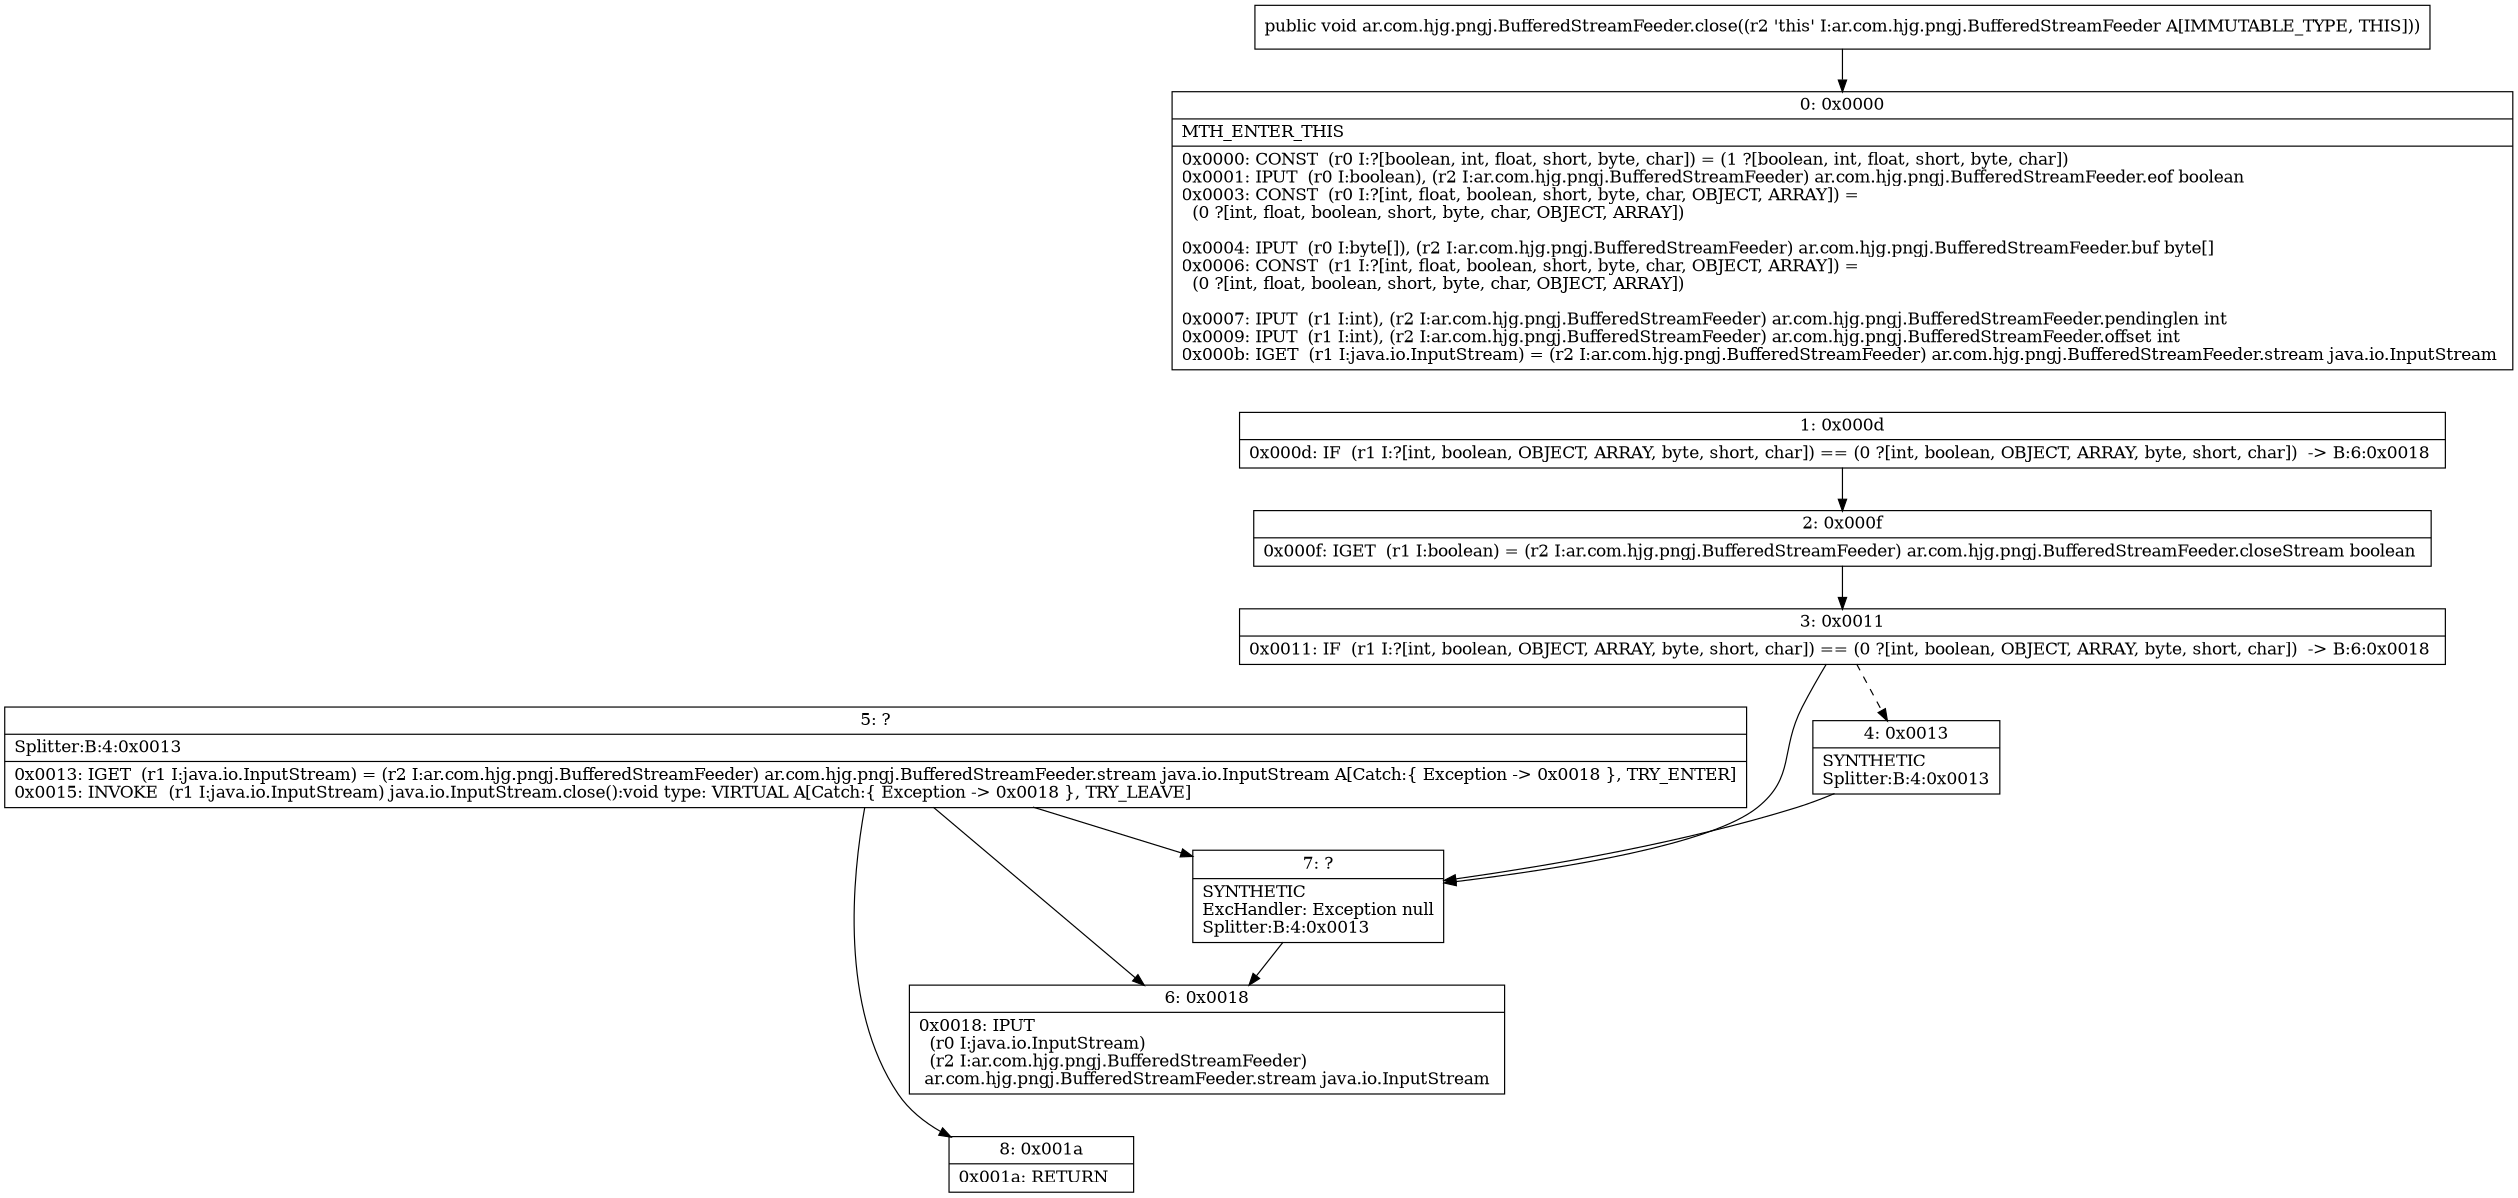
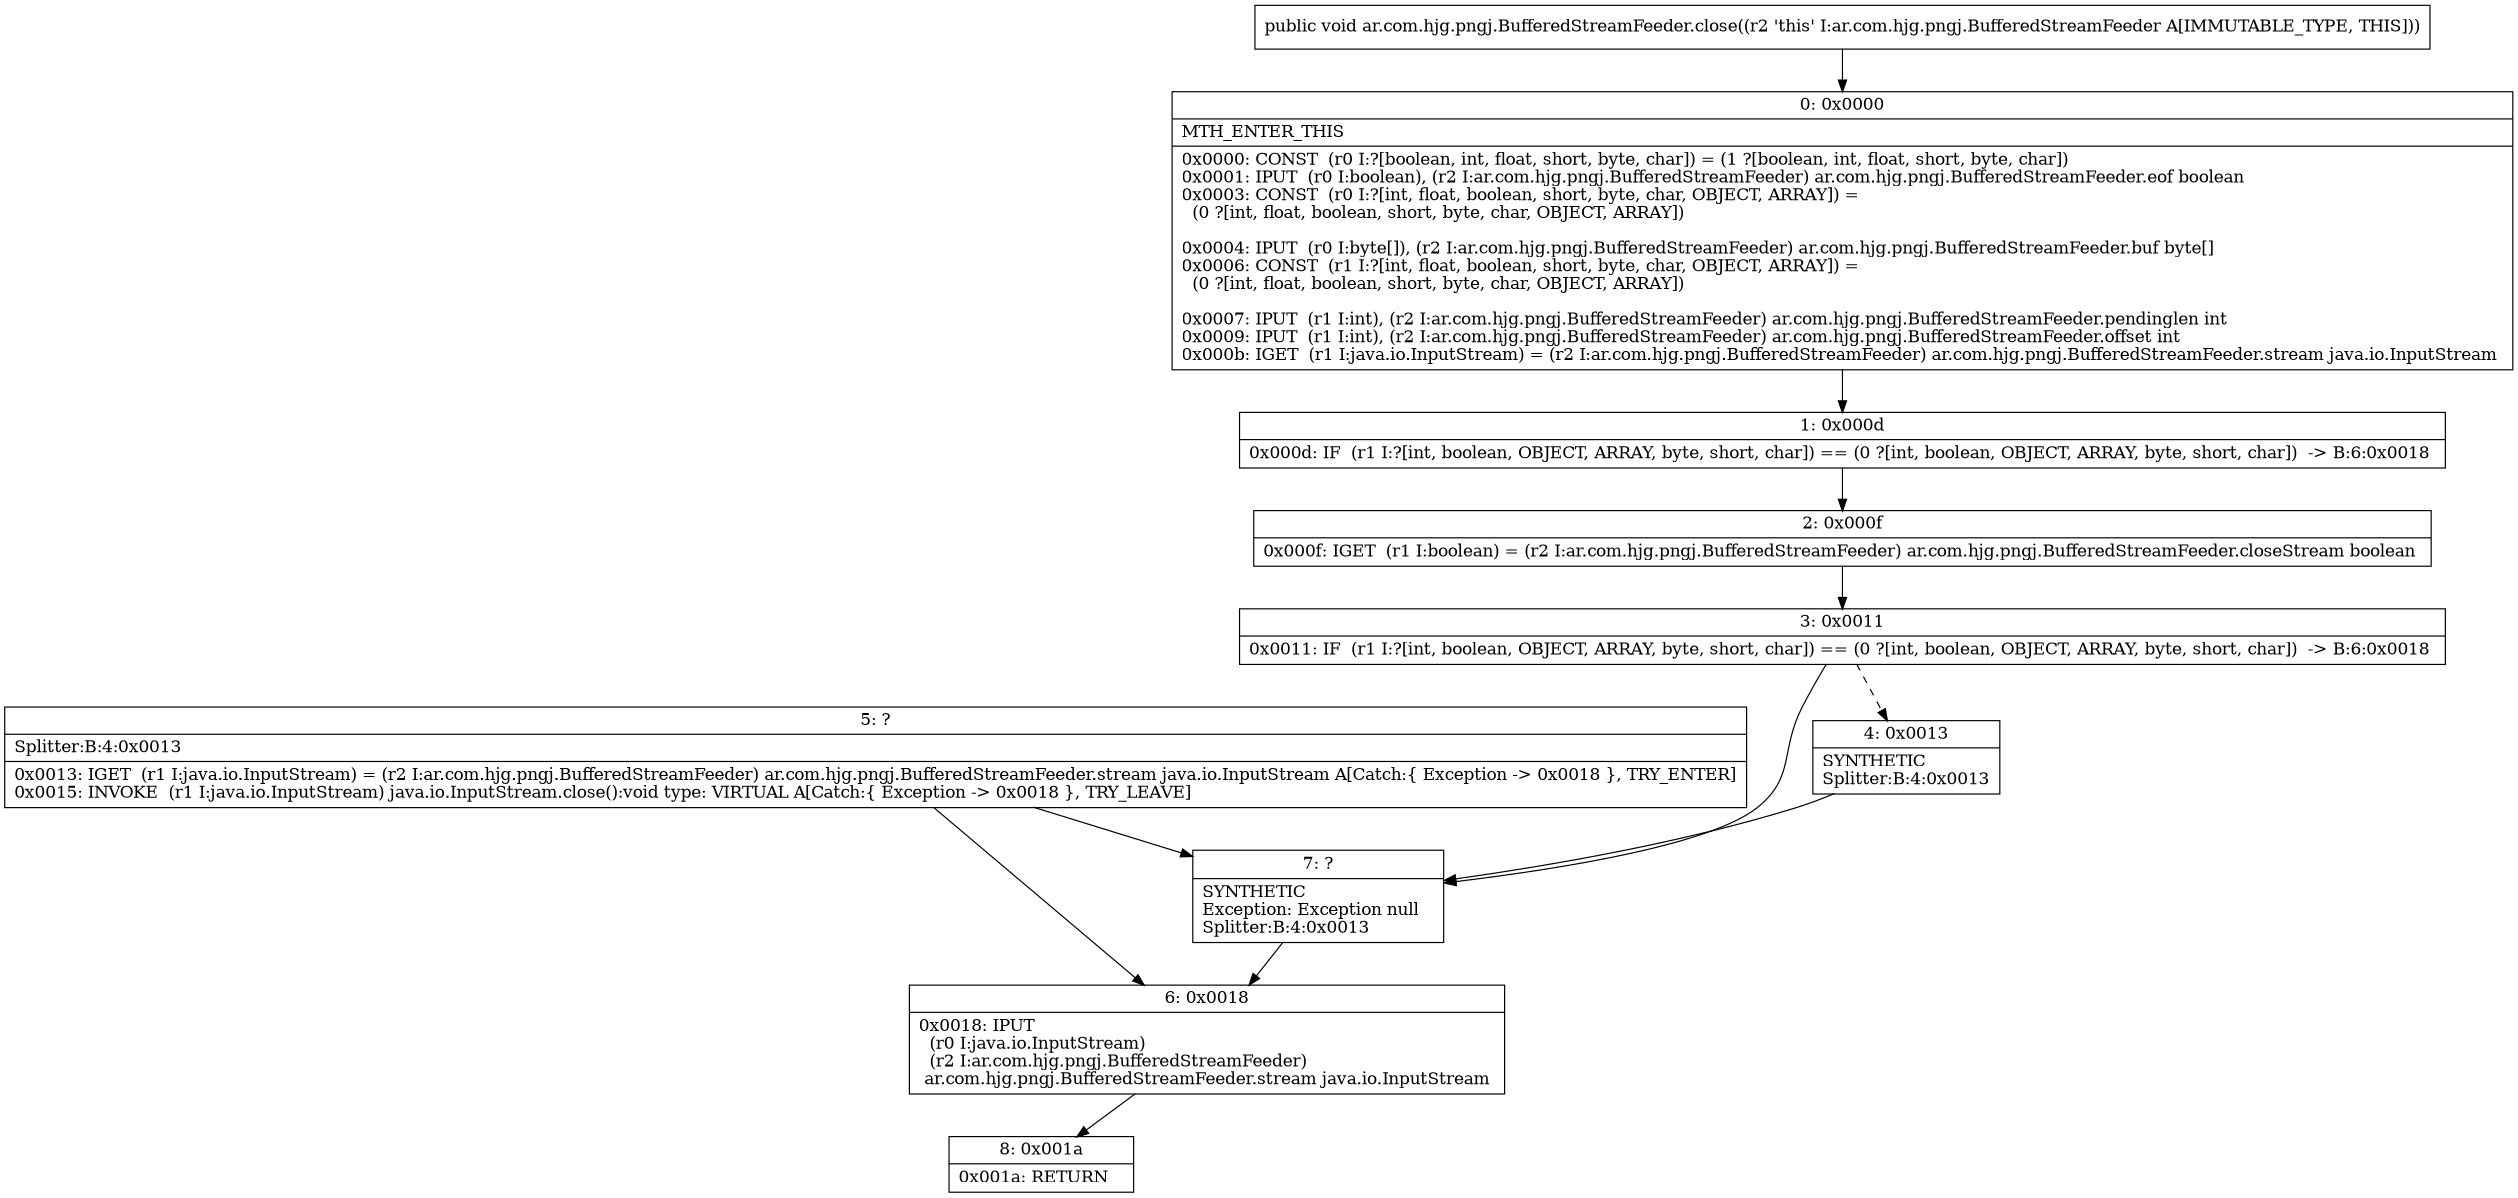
none -> (1842, 385)
(1318, 910) -> (1311, 910)
(858, 983) -> (1111, 1112)
